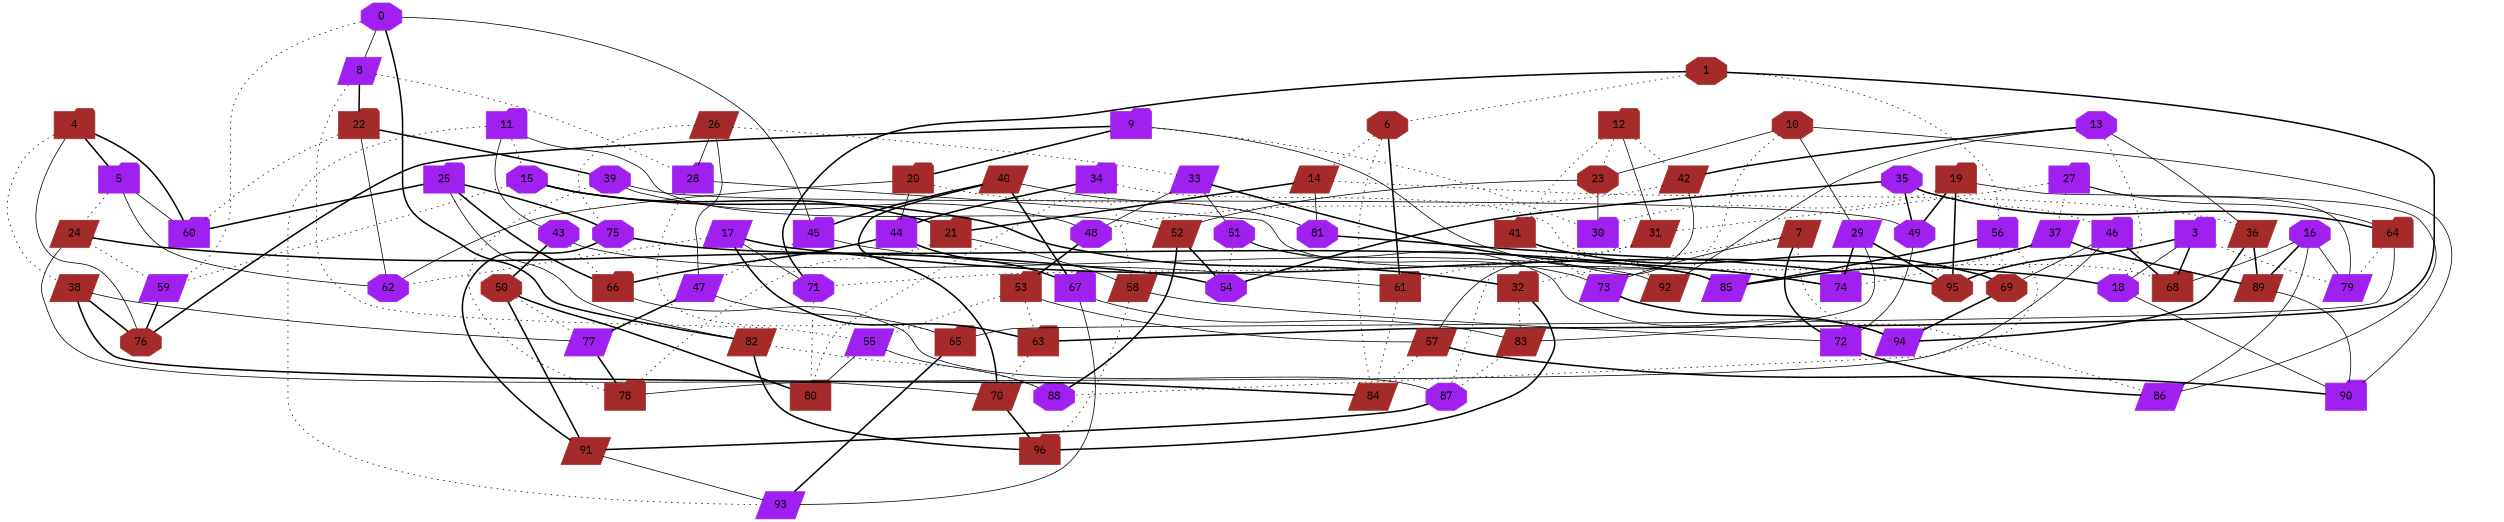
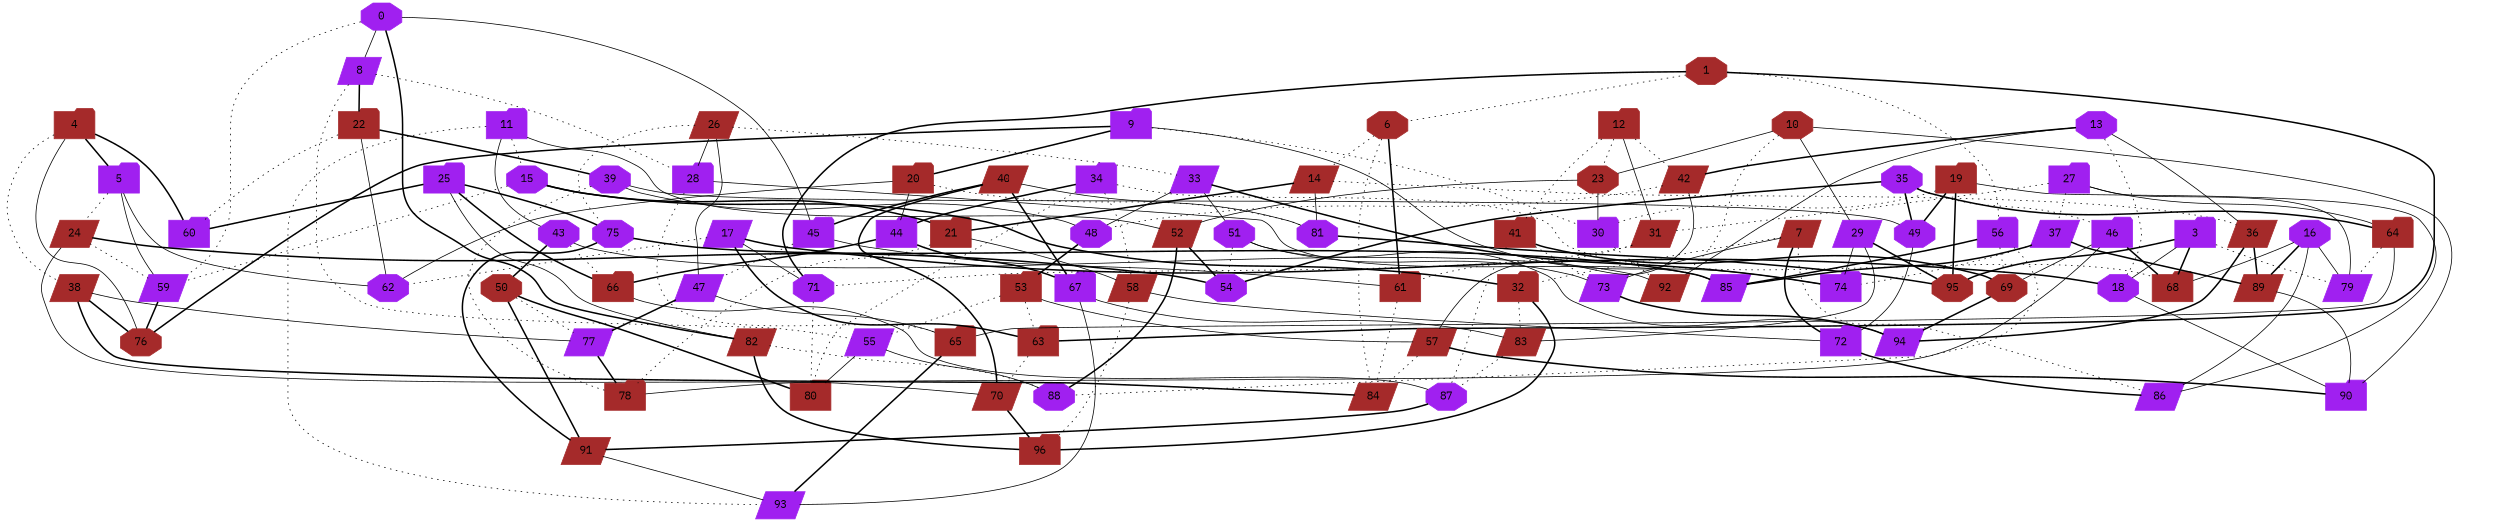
(154, 207) -> (132, 236)
(1849, 261) -> (1849, 261)
